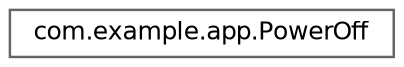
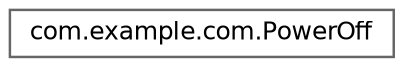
(202, 33) -> (202, 33)
